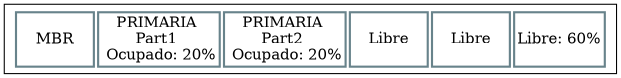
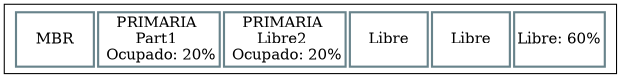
(285, 39) -> (285, 39)
